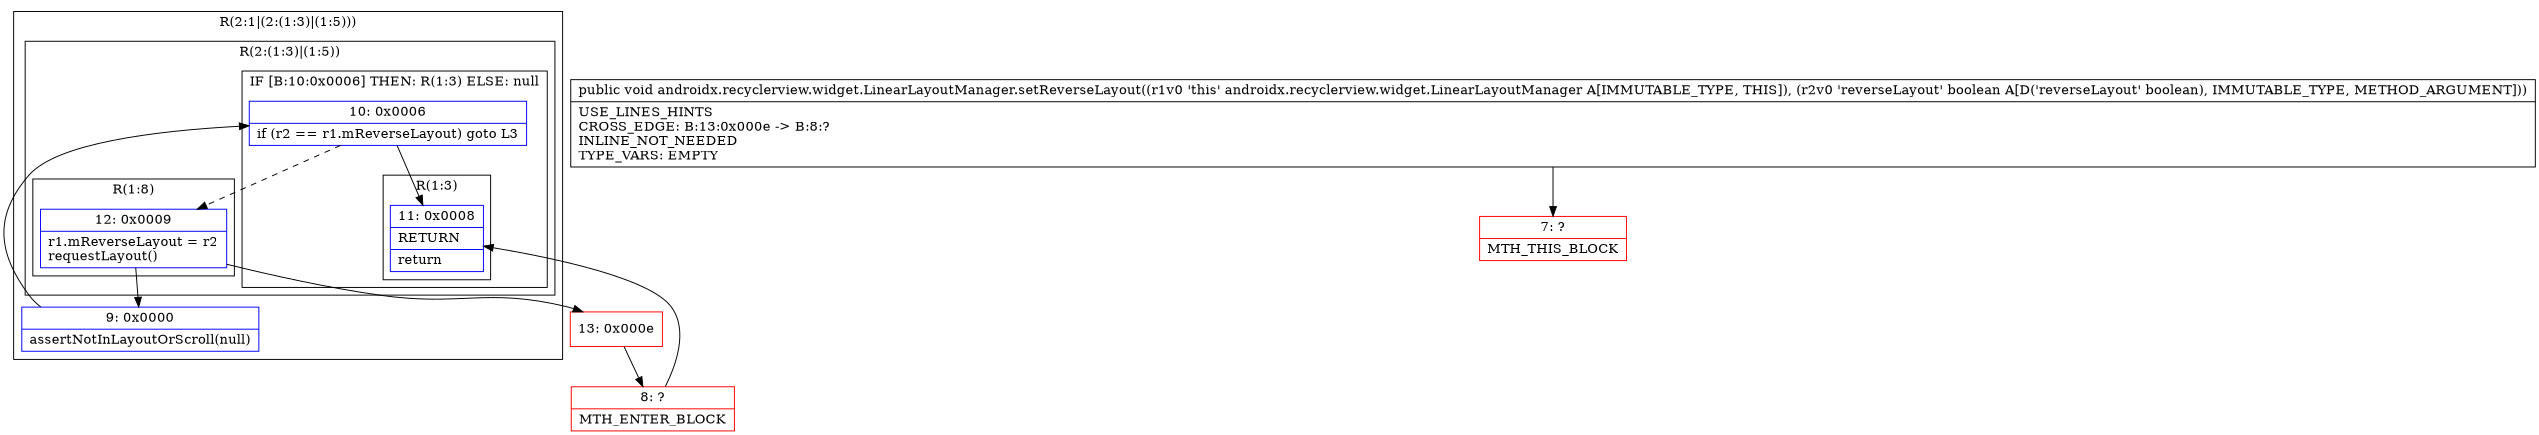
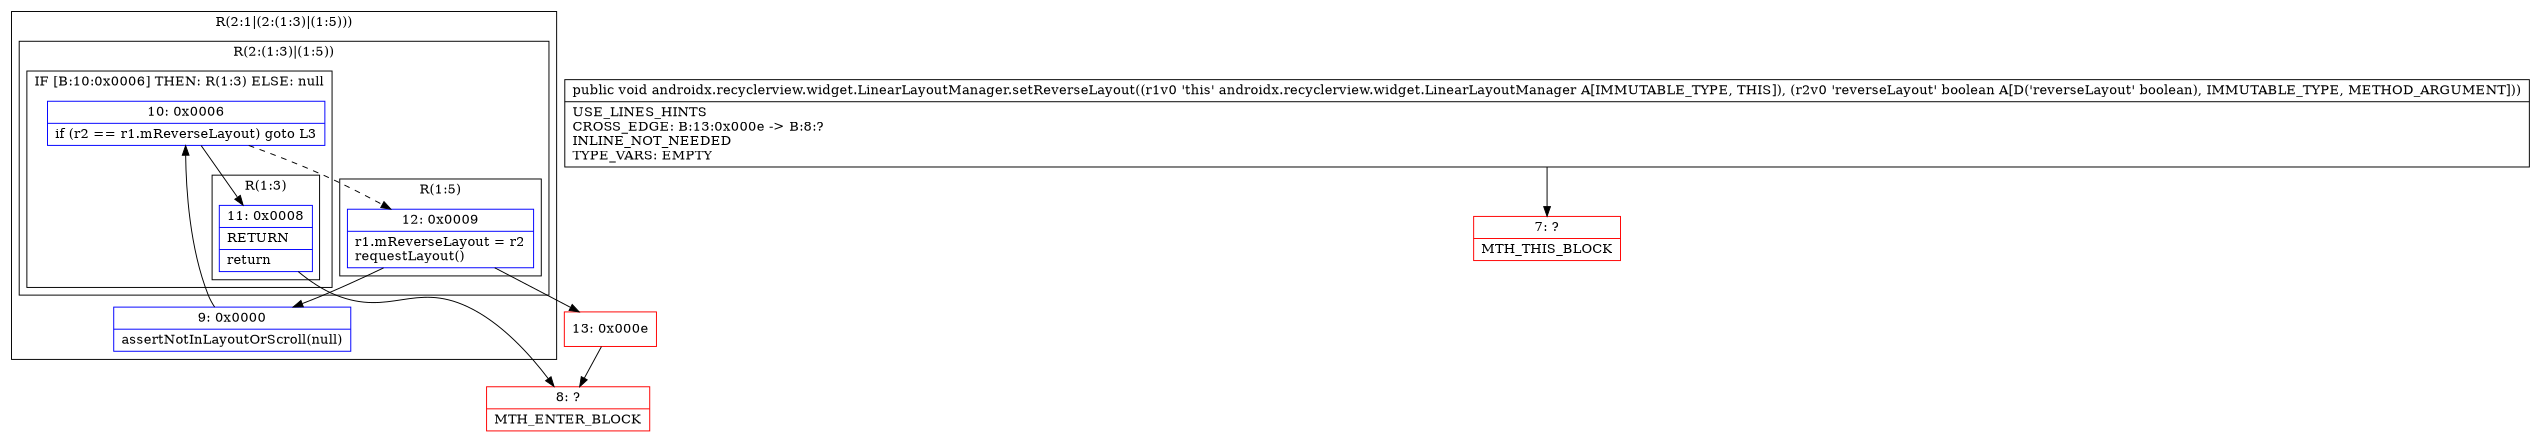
(134, 190) -> (441, 190)
(626, 280) -> (455, 302)
